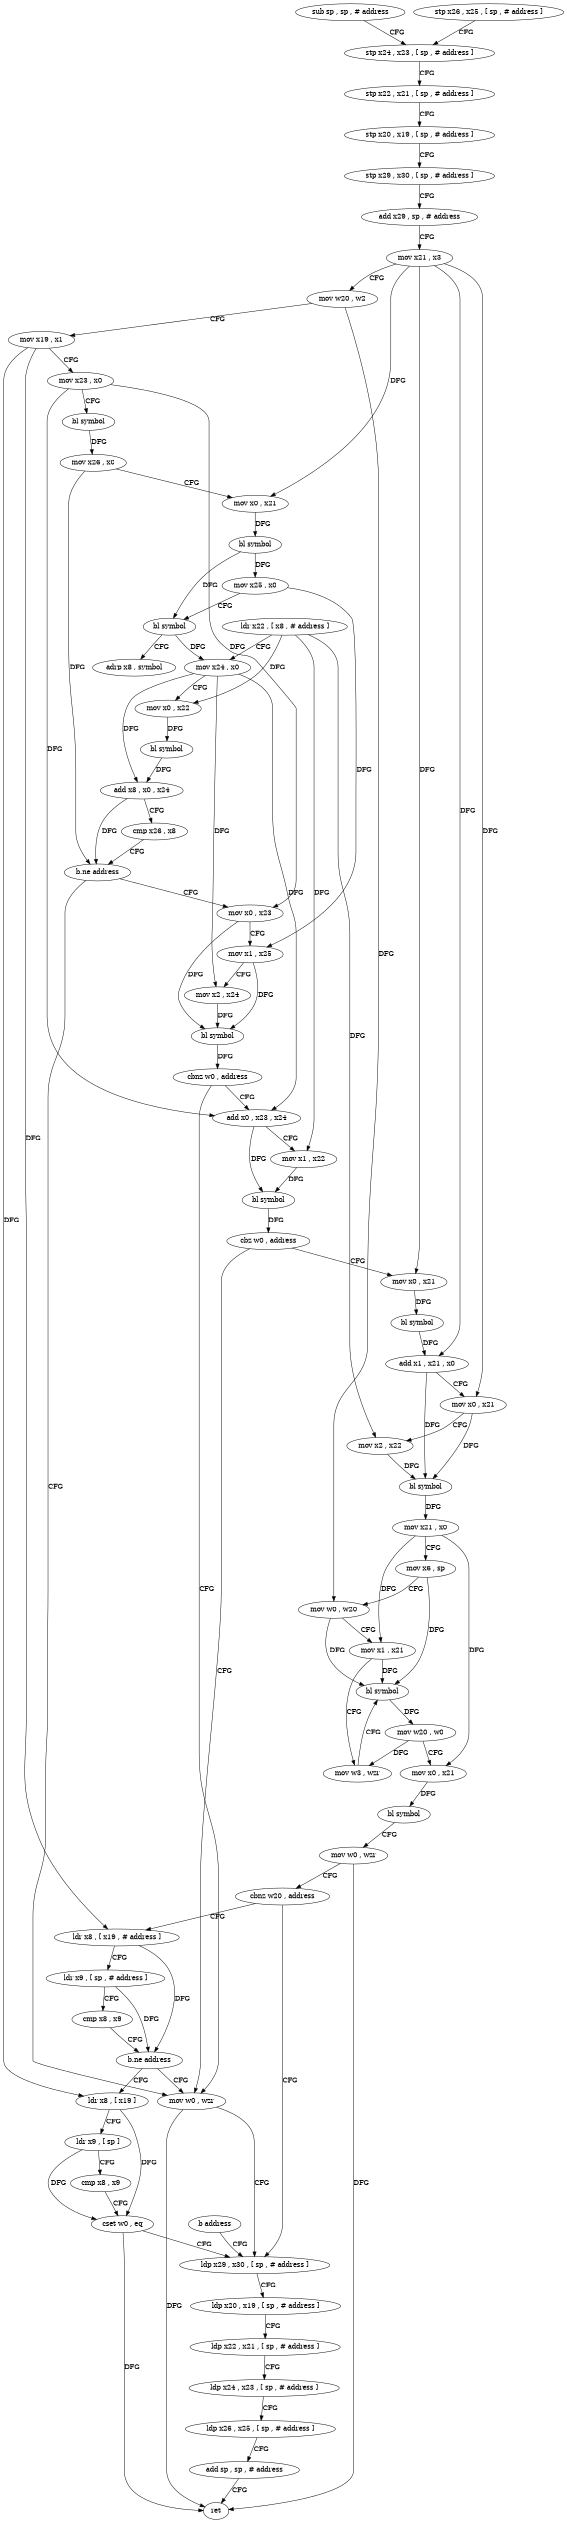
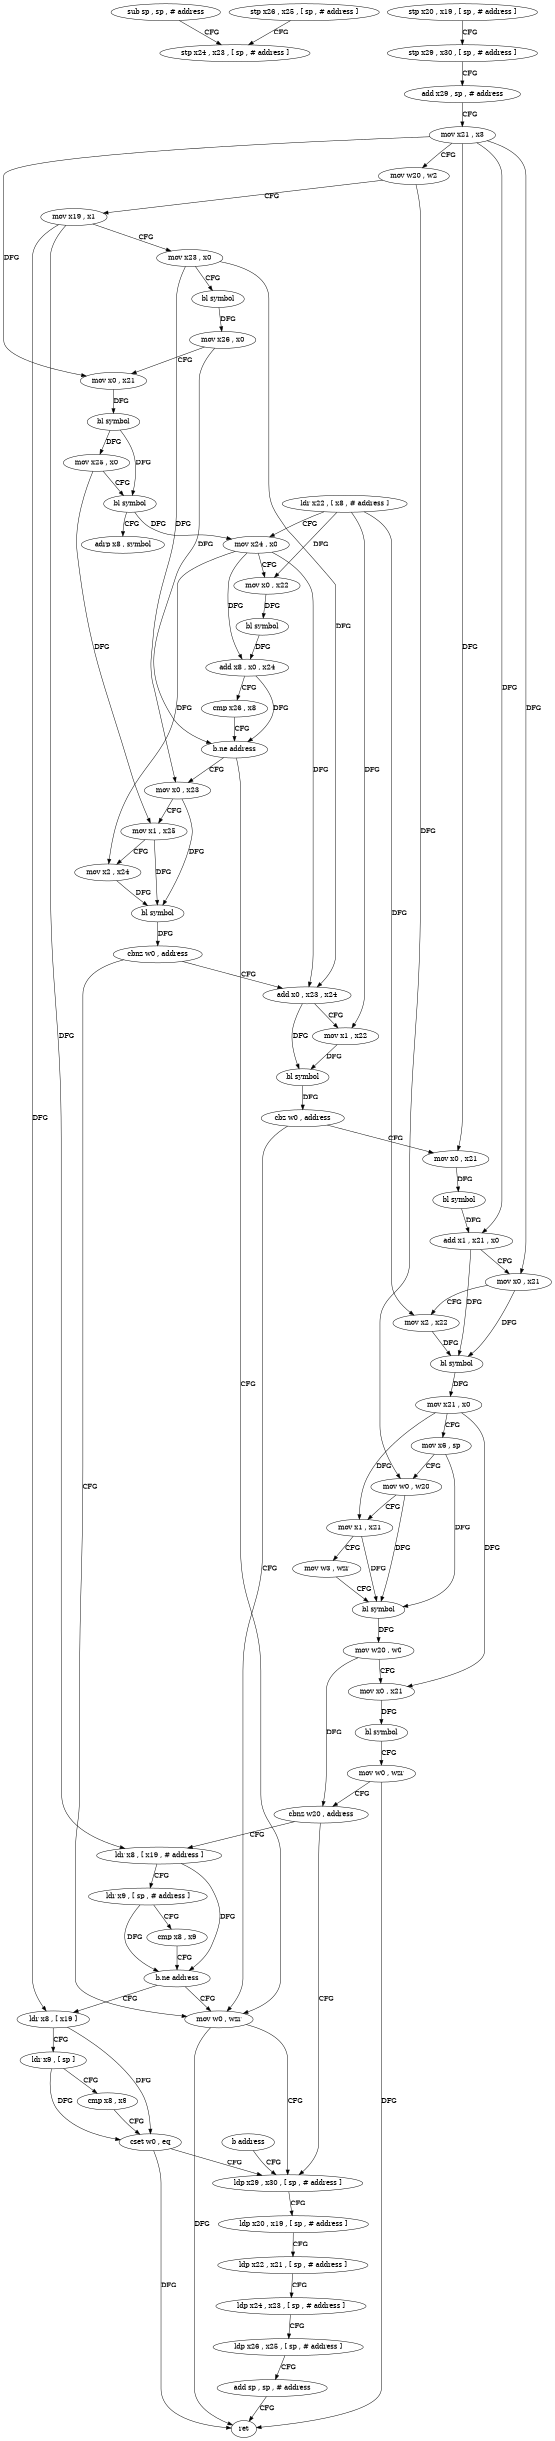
(420, 94) -> none
(391, 1752) -> (326, 1722)
